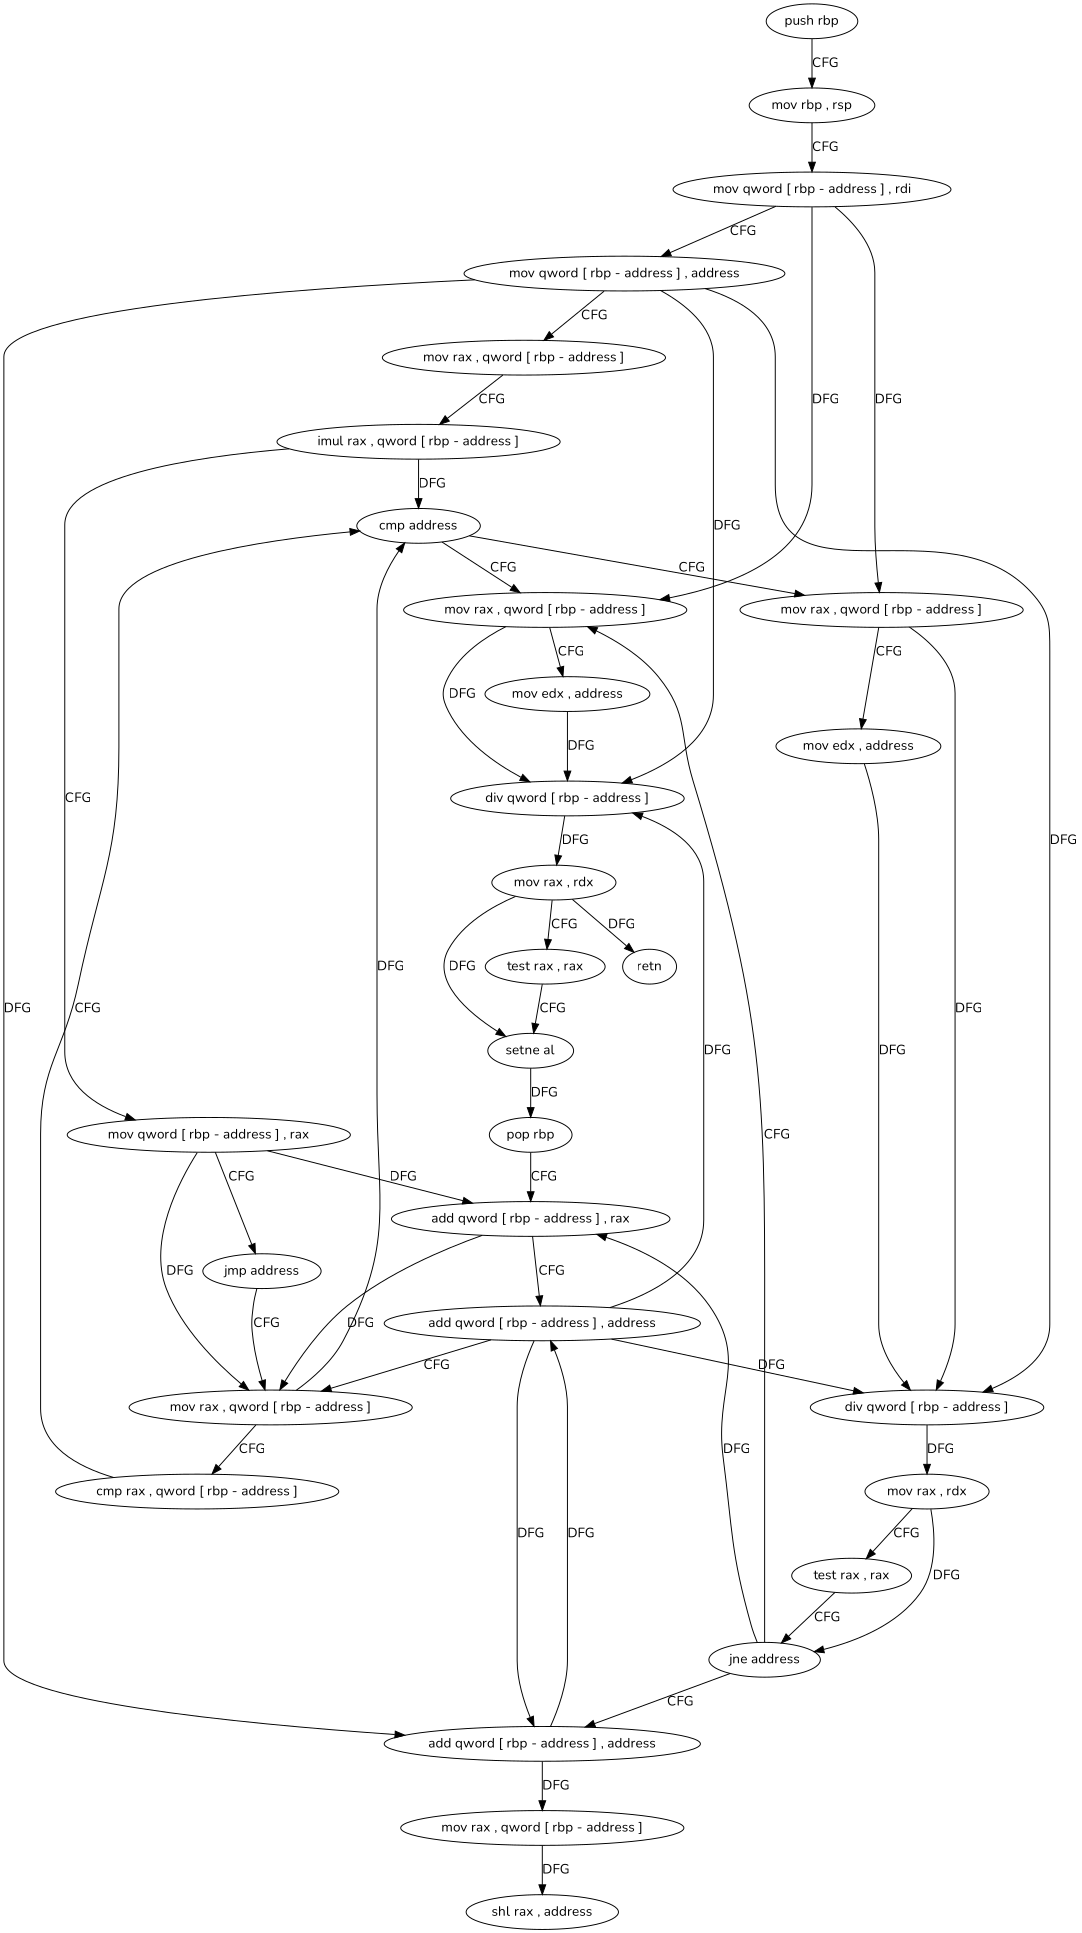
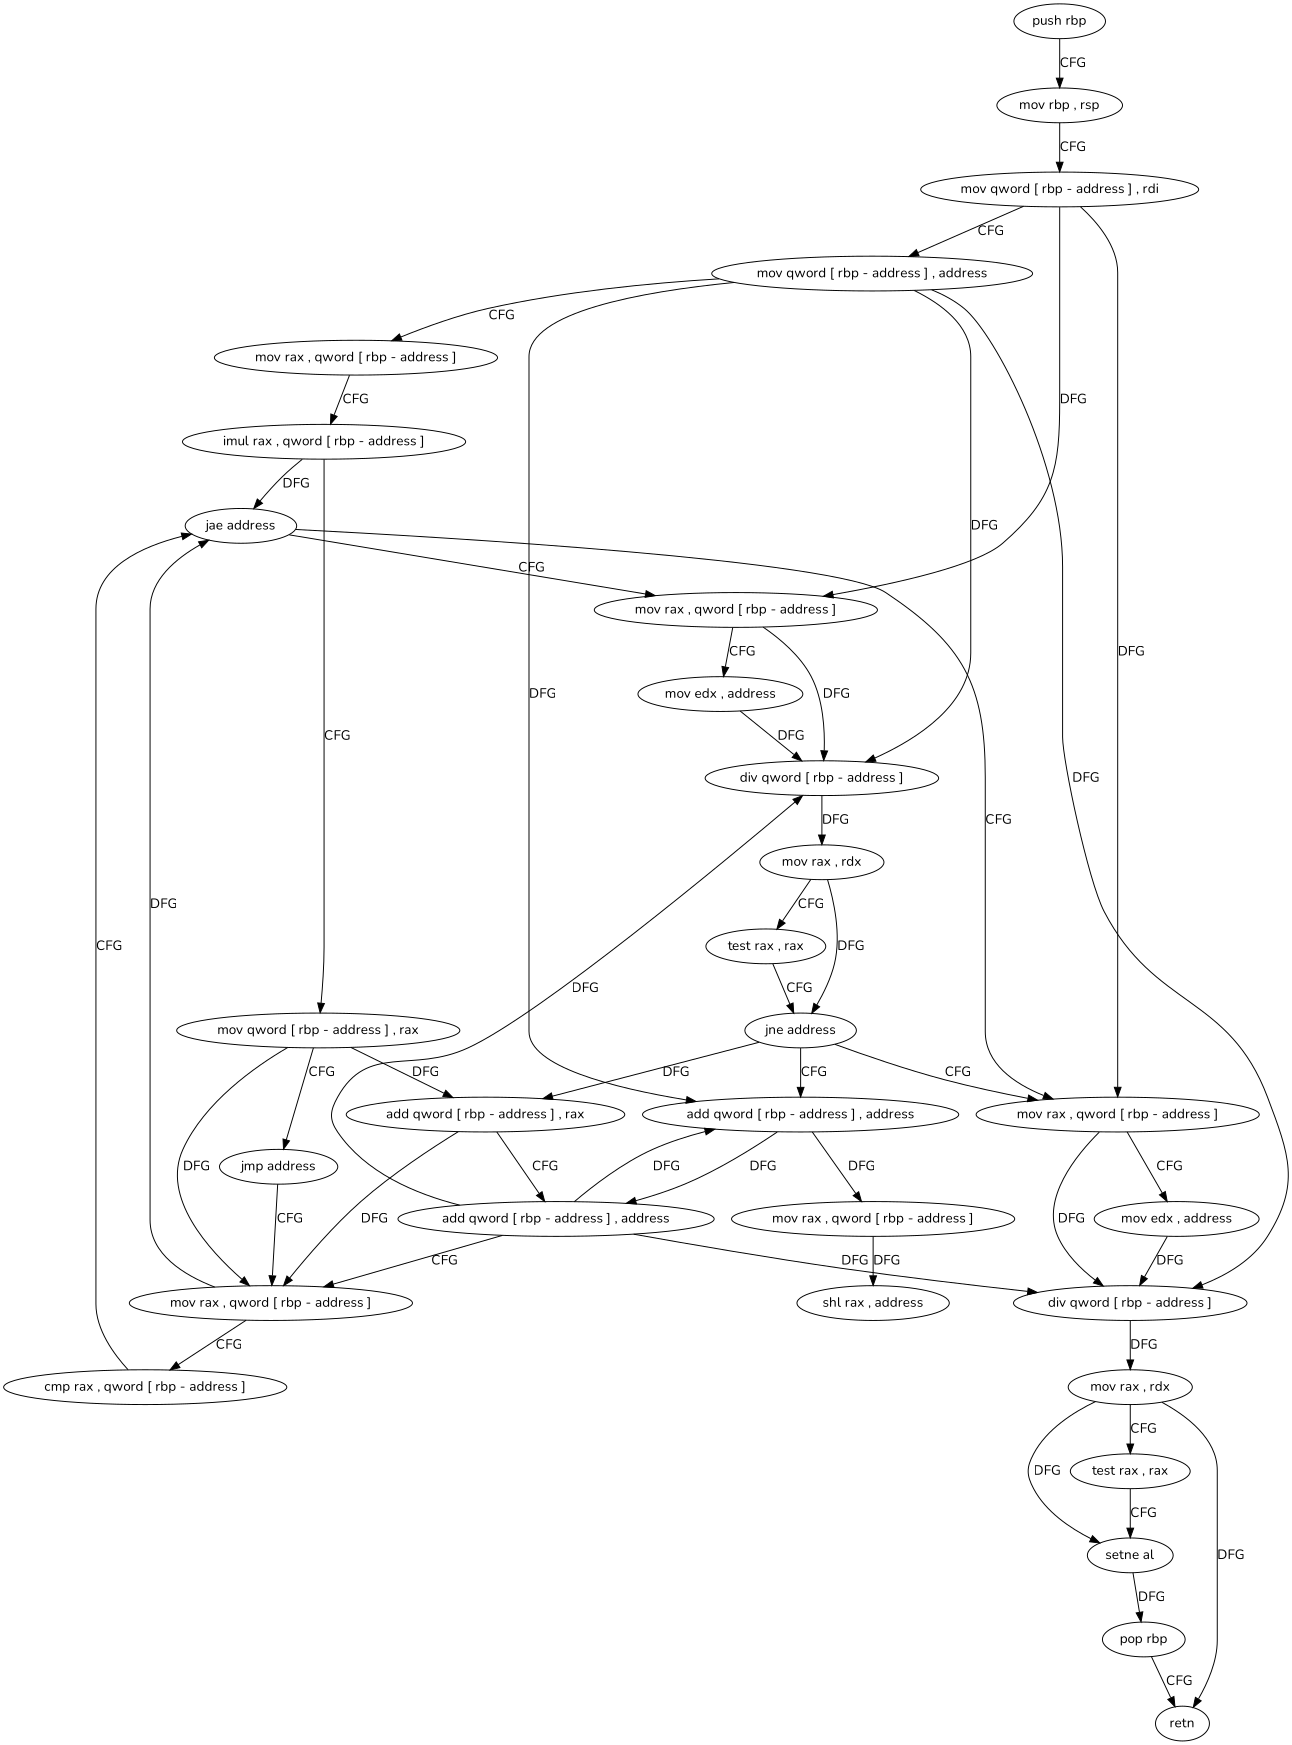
(419, 526) -> (241, 526)
(531, 1172) -> (1161, 1677)
